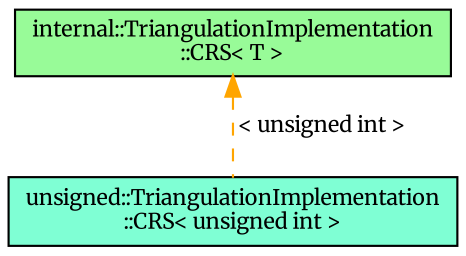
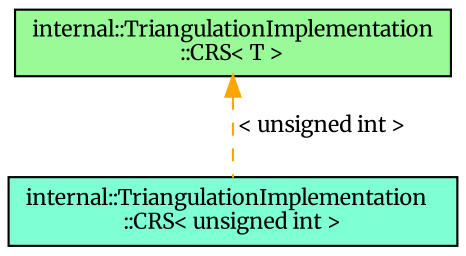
(233, 212) -> (233, 212)
